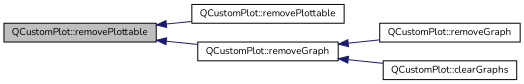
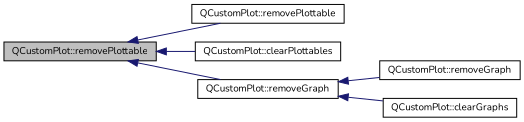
none -> (268, 51)
